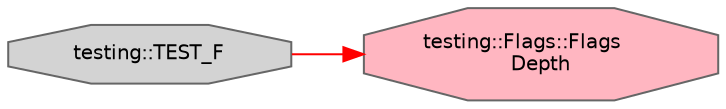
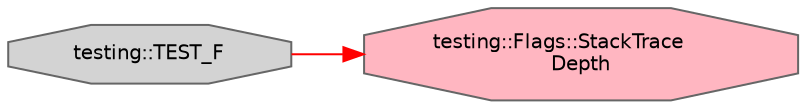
(541, 54) -> (581, 54)
